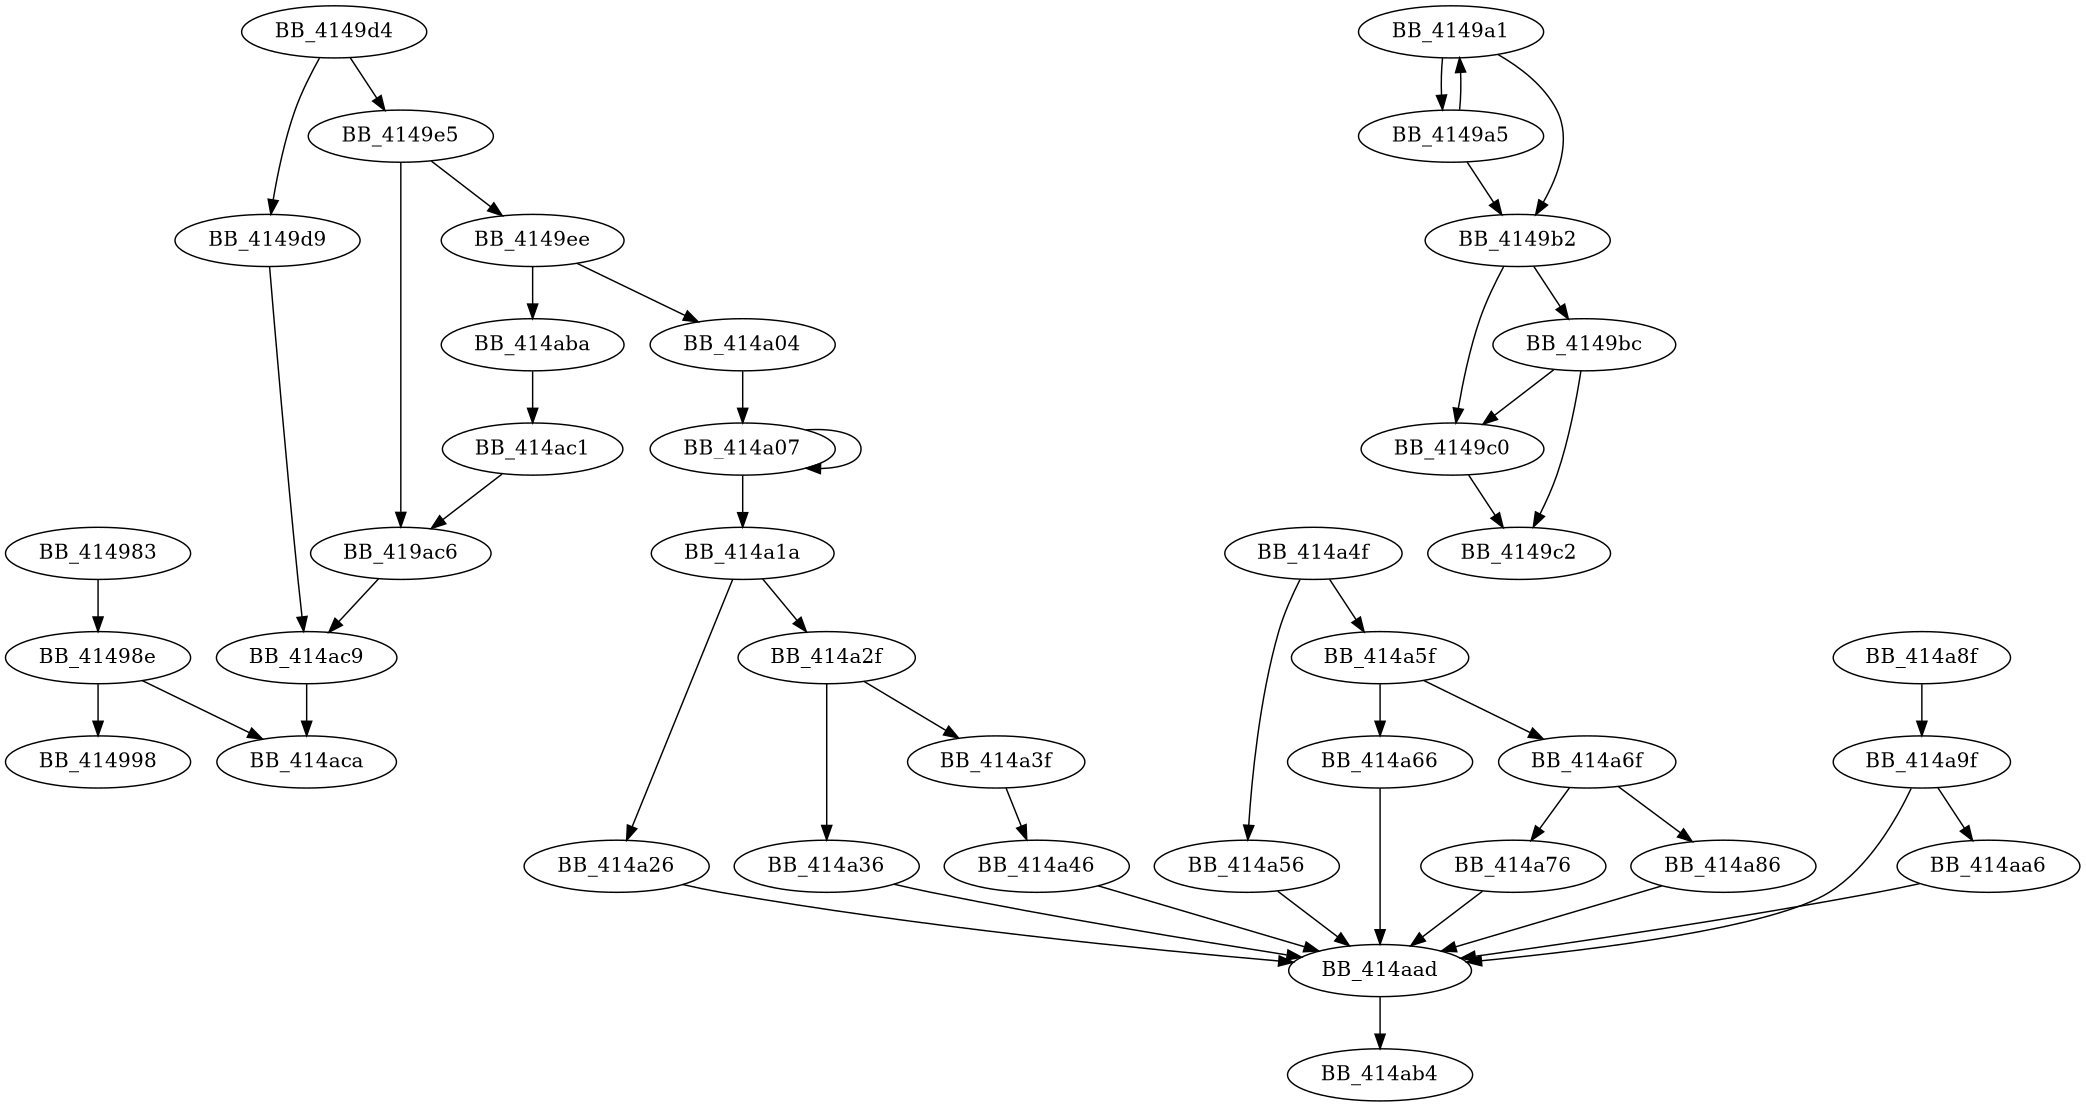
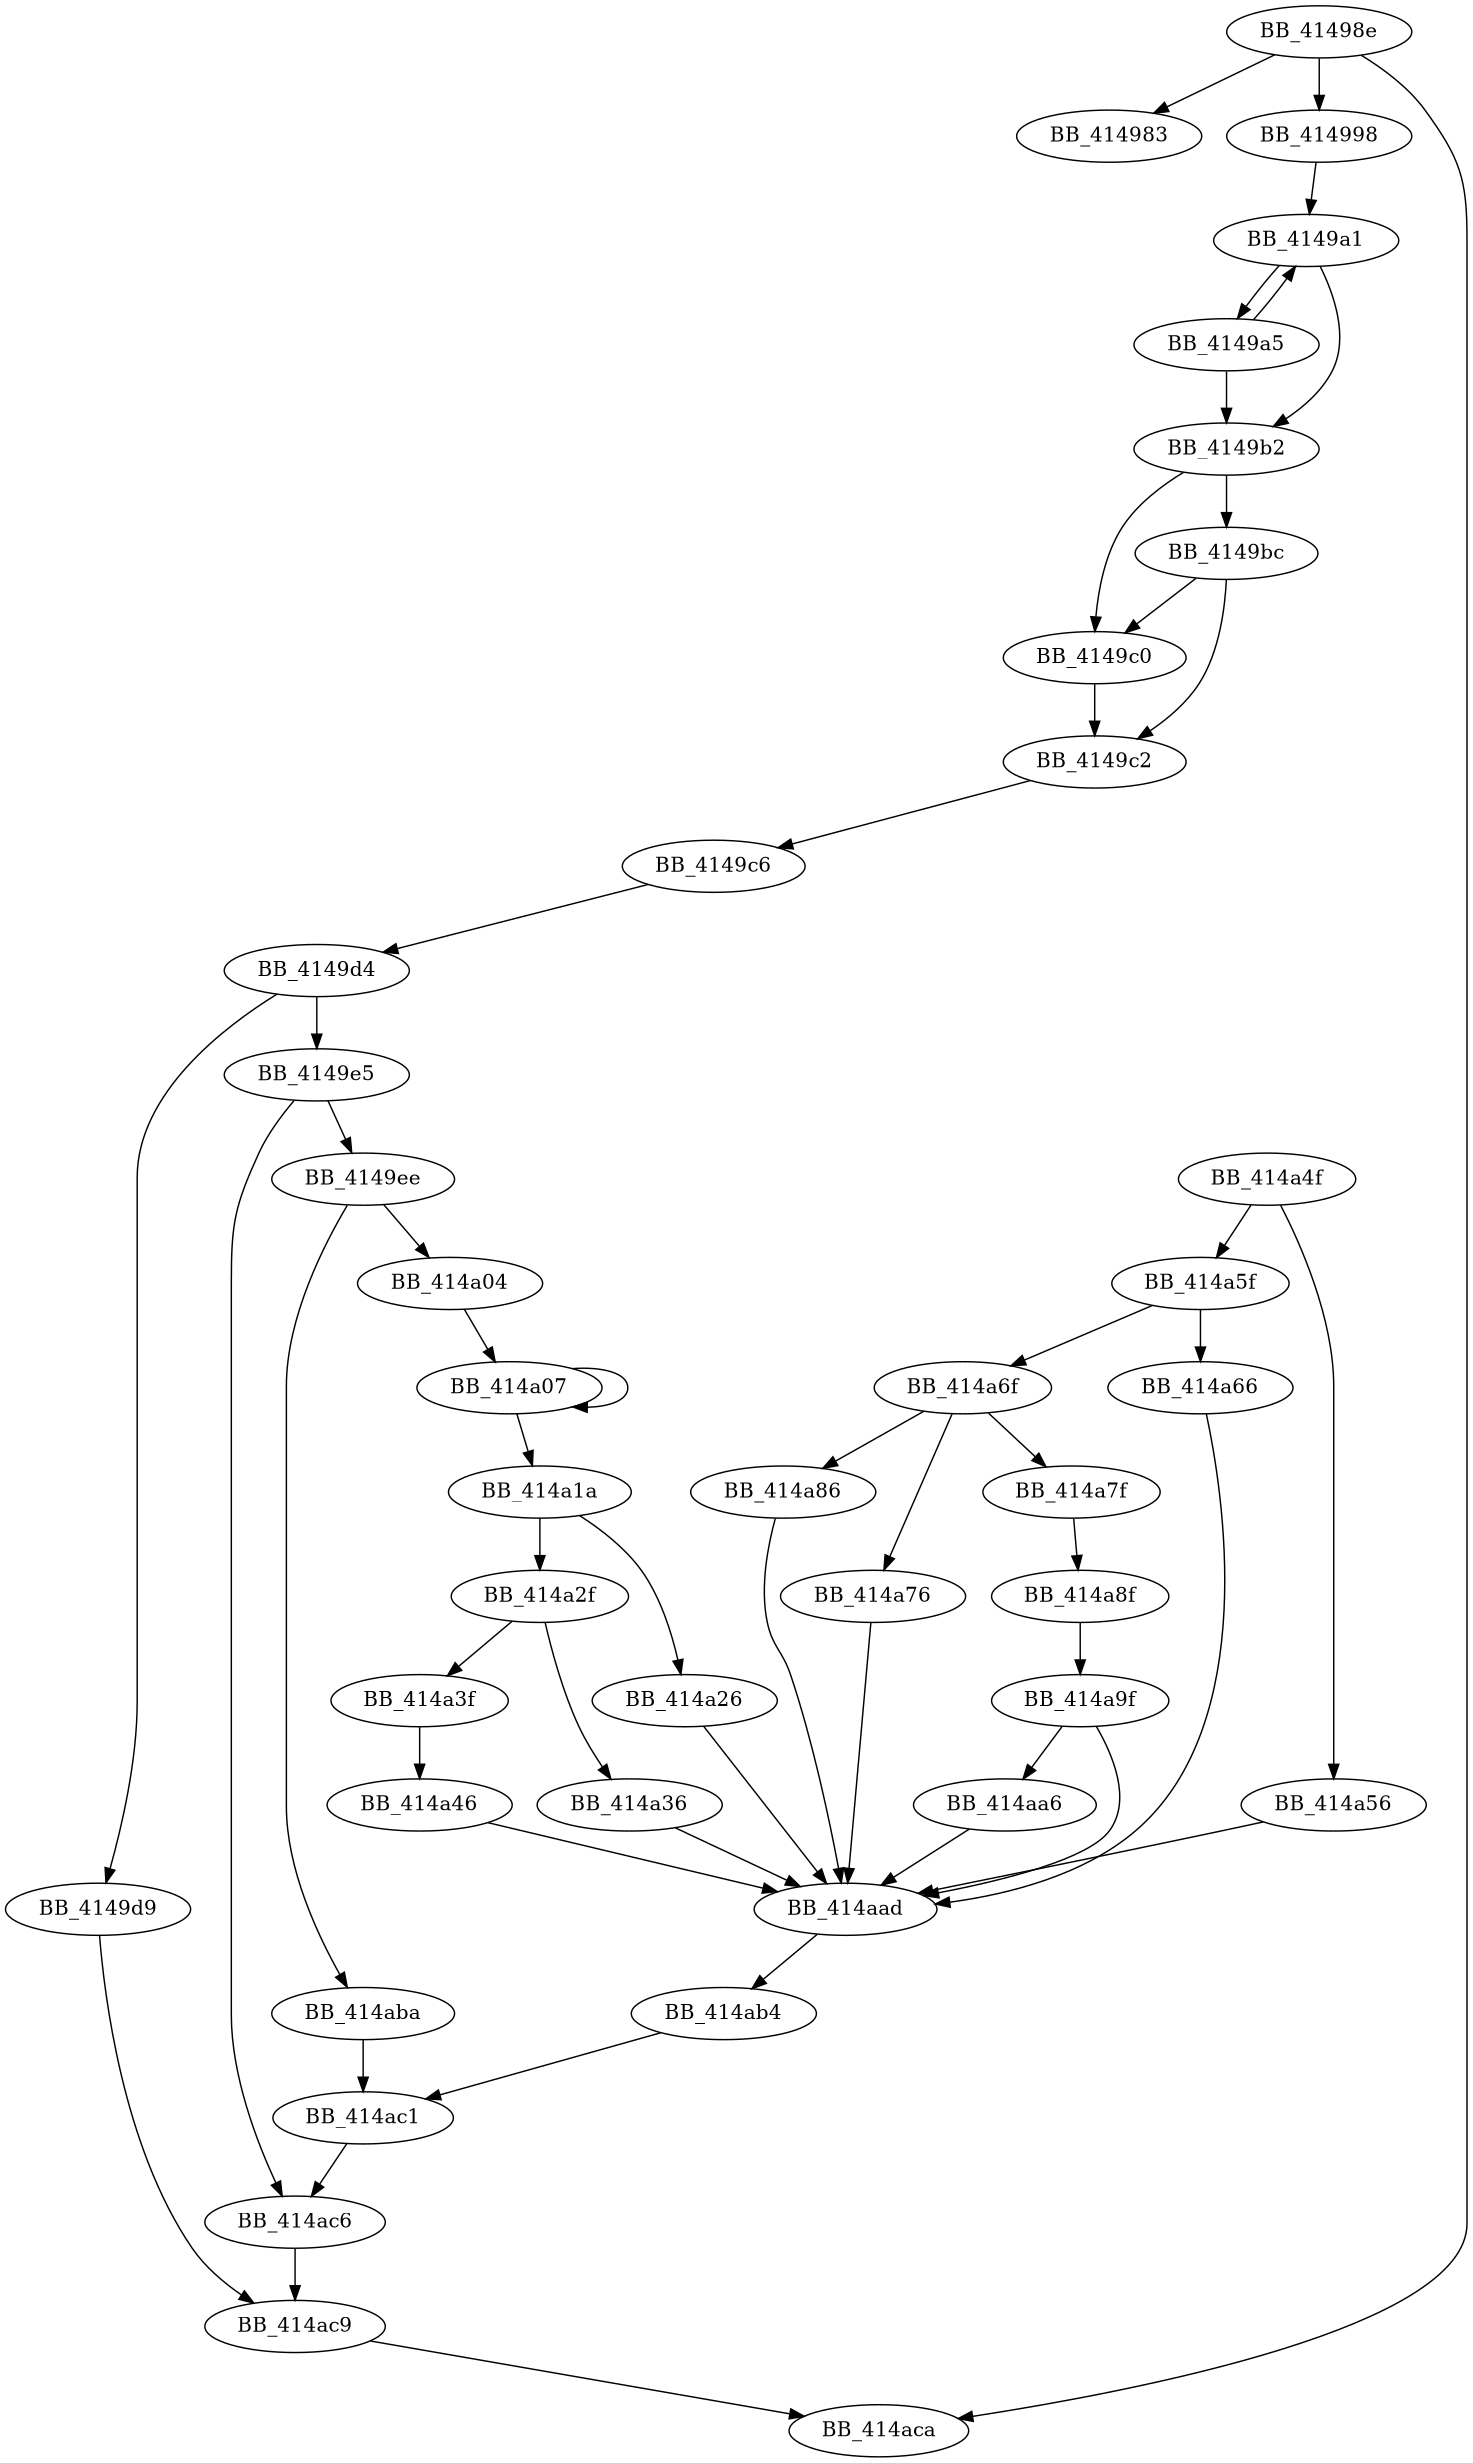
none -> (1314, 181)
(401, 553) -> (295, 2222)
(98, 598) -> (1221, 81)
none -> (714, 866)
none -> (1072, 1492)
none -> (550, 2064)
